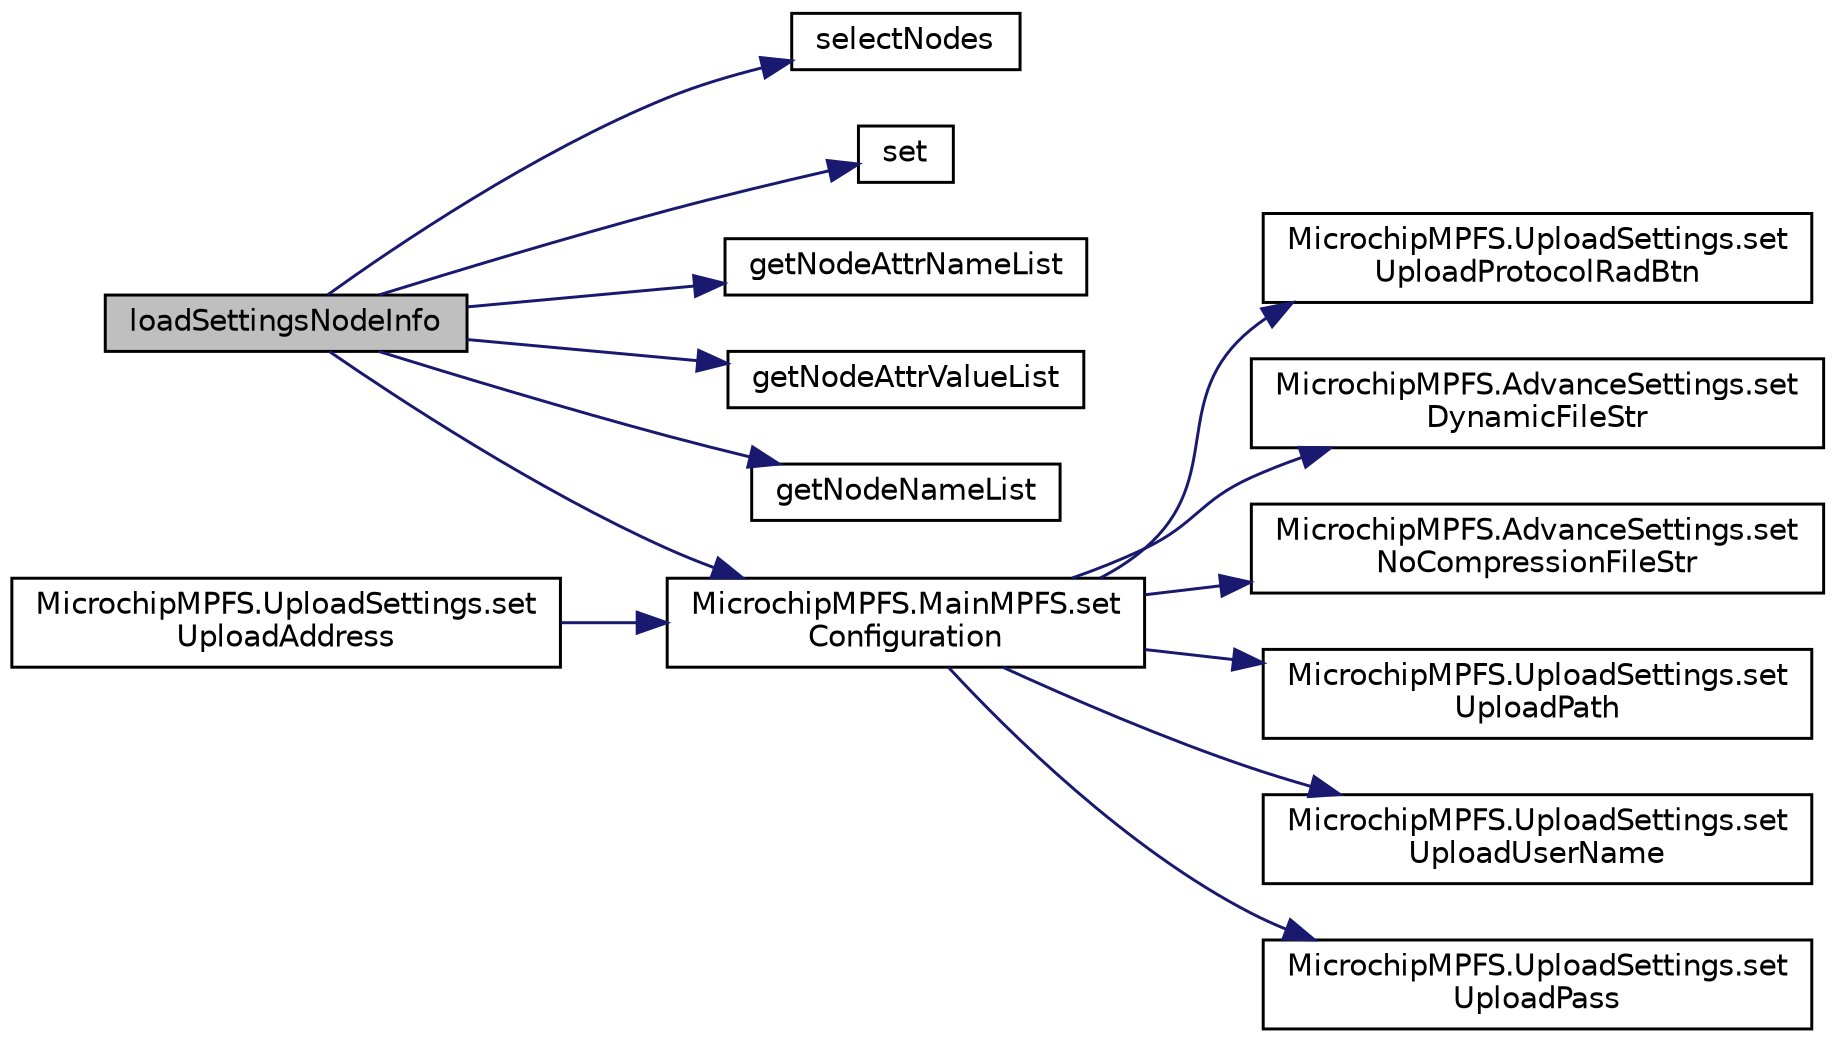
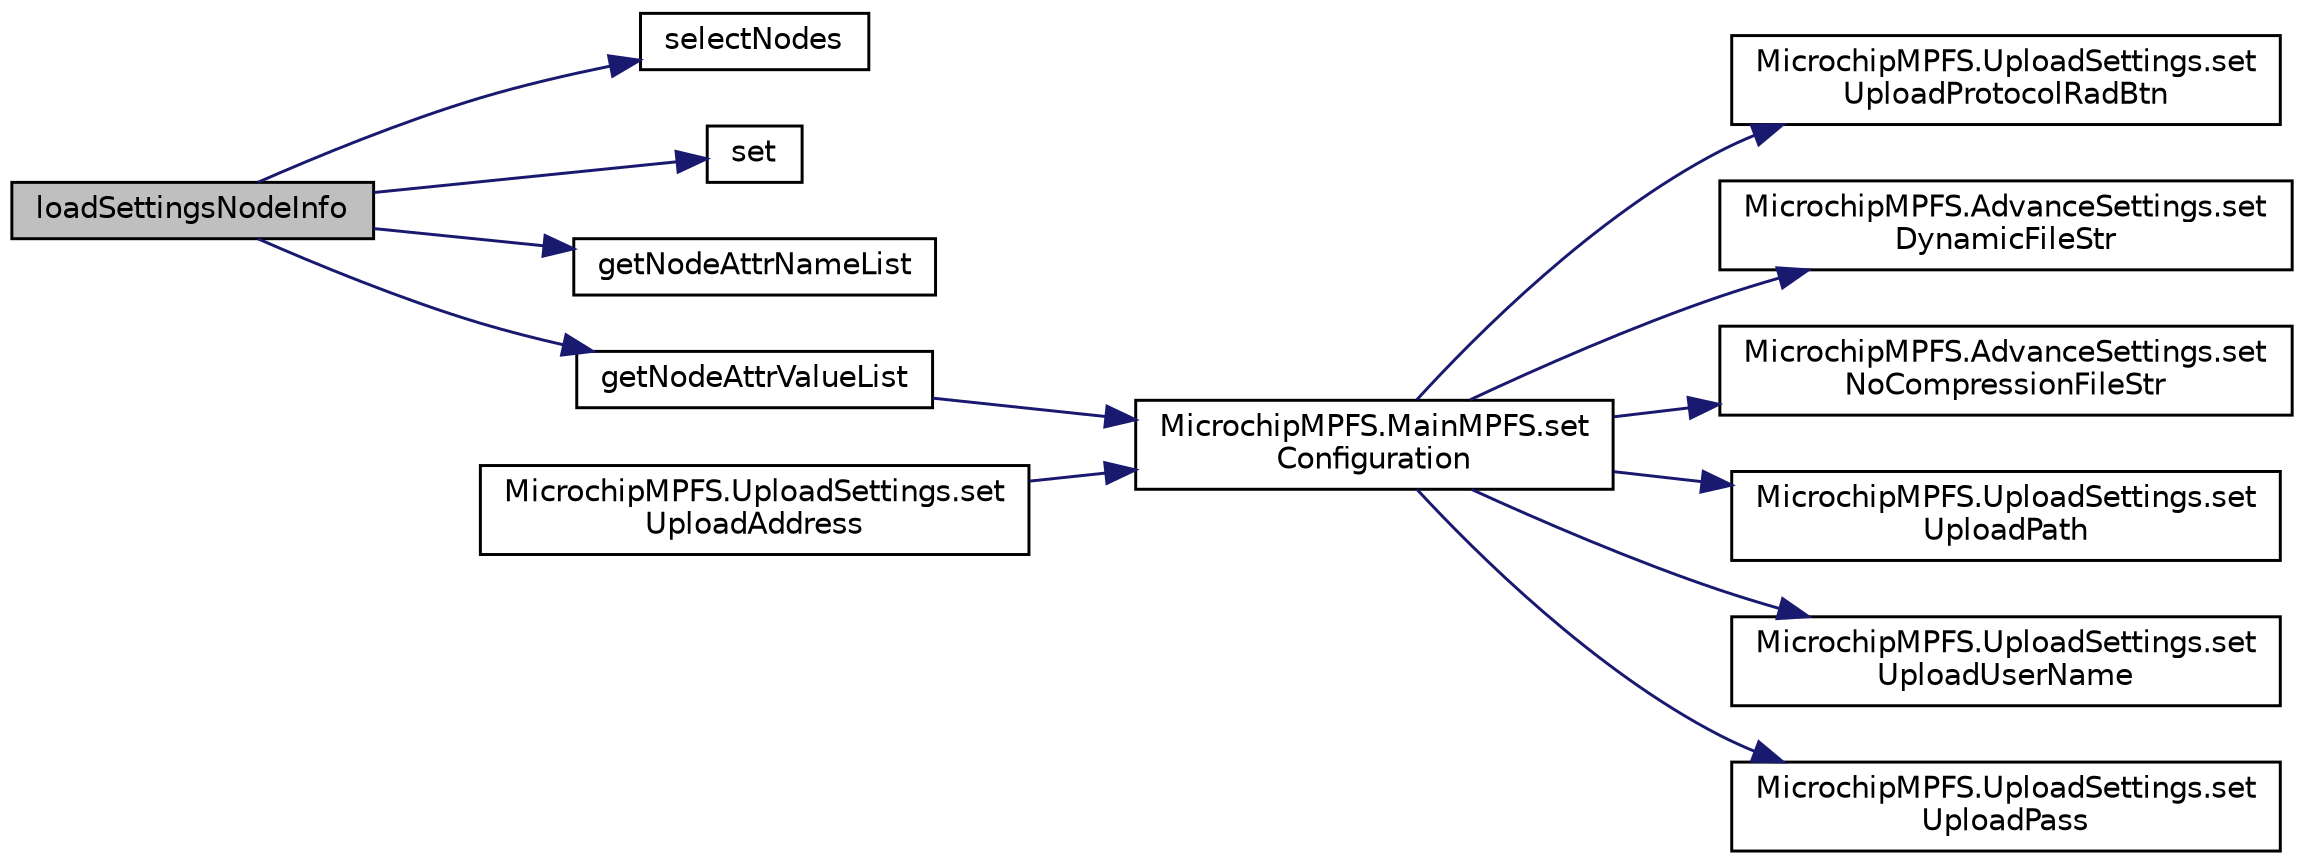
(516, 470) -> (1019, 407)
(906, 492) -> none
